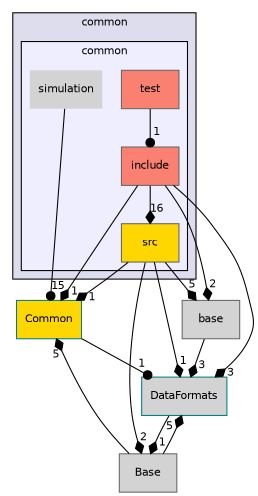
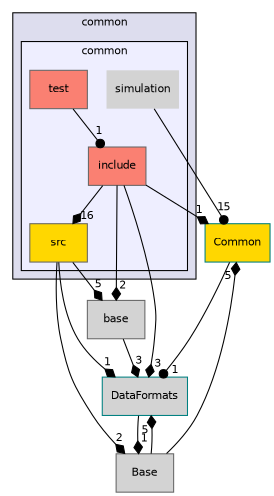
(98, 286) -> none
